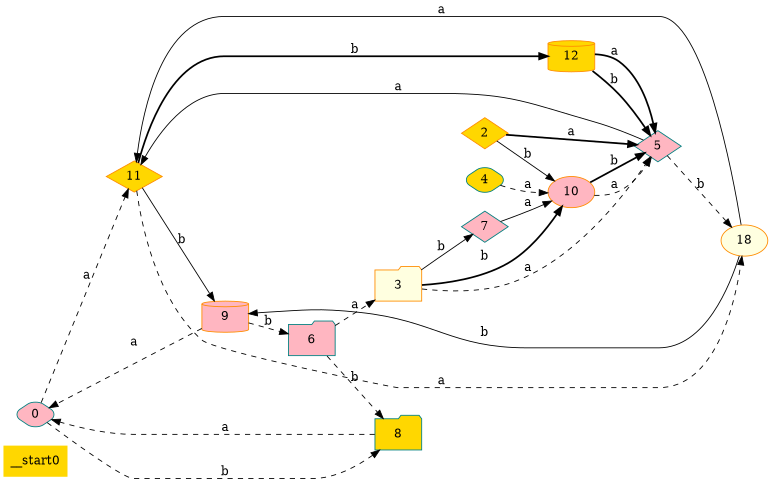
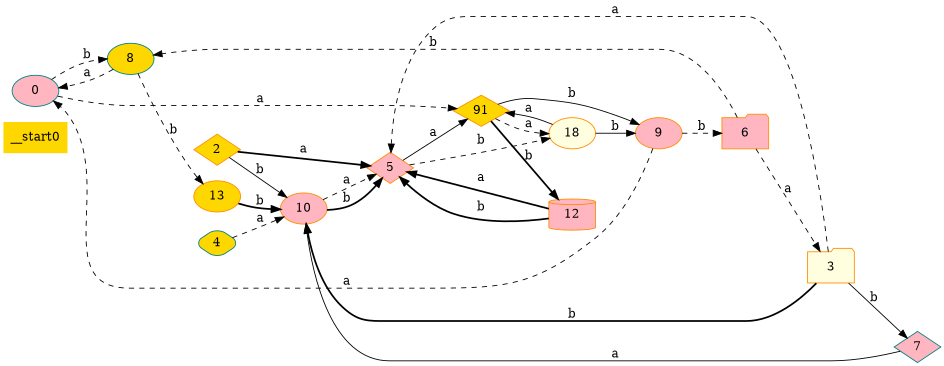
(571, 56) -> (572, 215)
(658, 146) -> (390, 168)
(134, 177) -> (481, 111)
none -> (217, 196)
(225, 317) -> (659, 133)
(312, 340) -> (745, 133)
(35, 414) -> (35, 91)
(398, 434) -> (131, 59)
